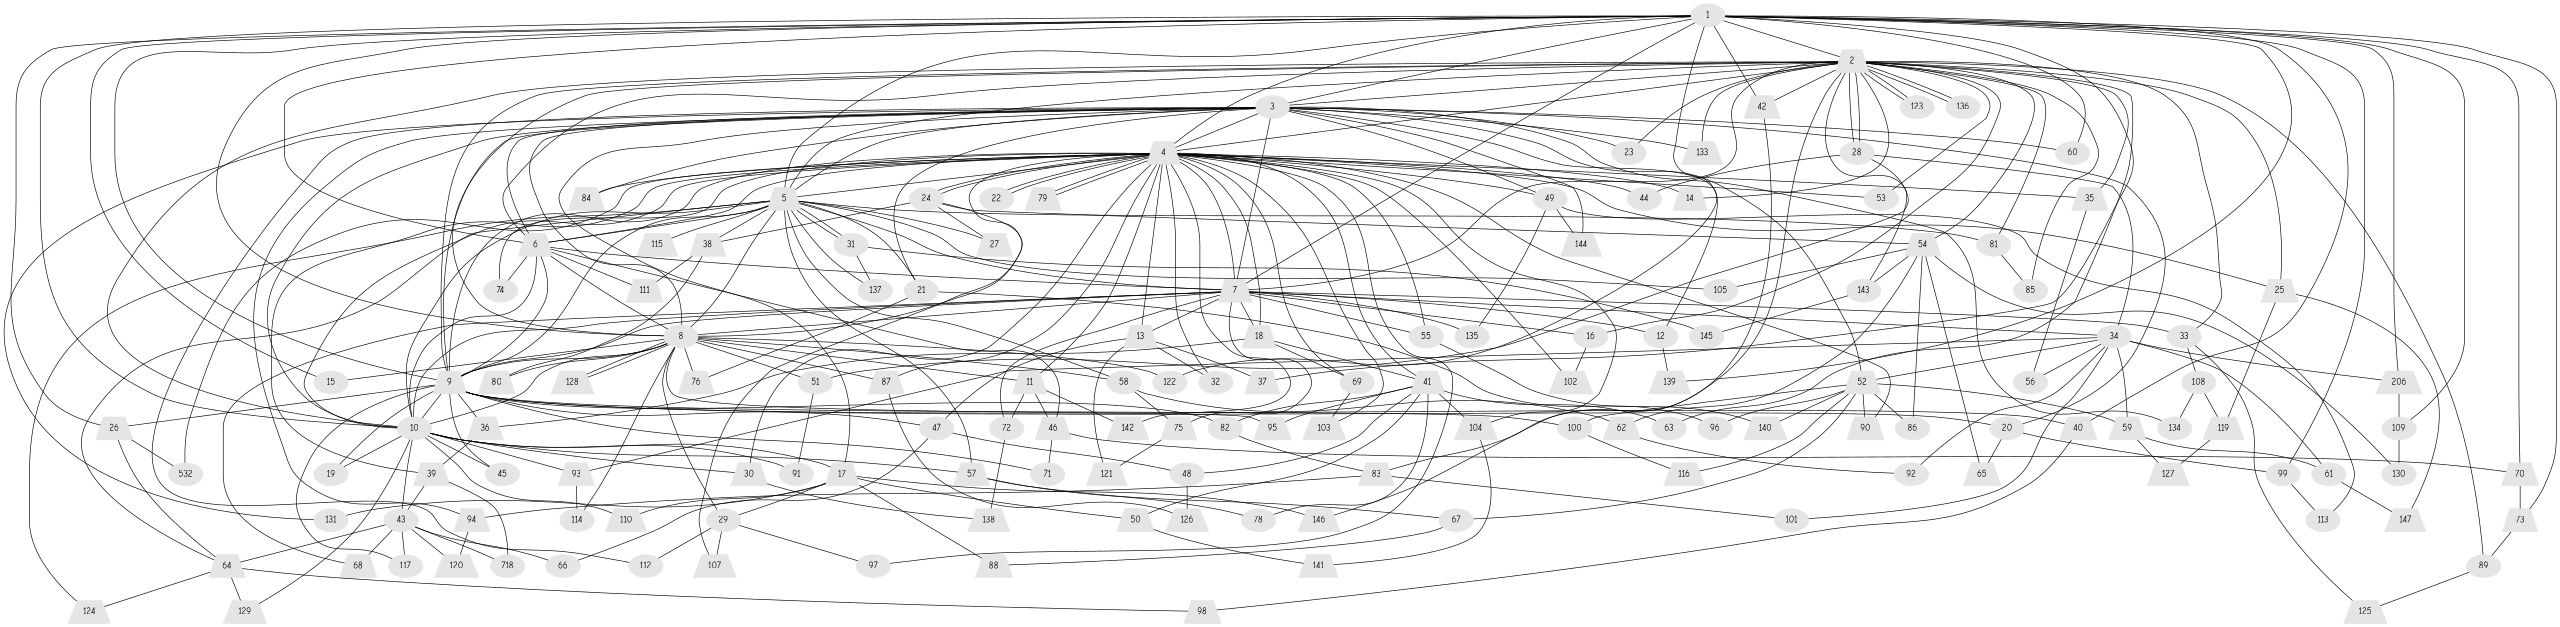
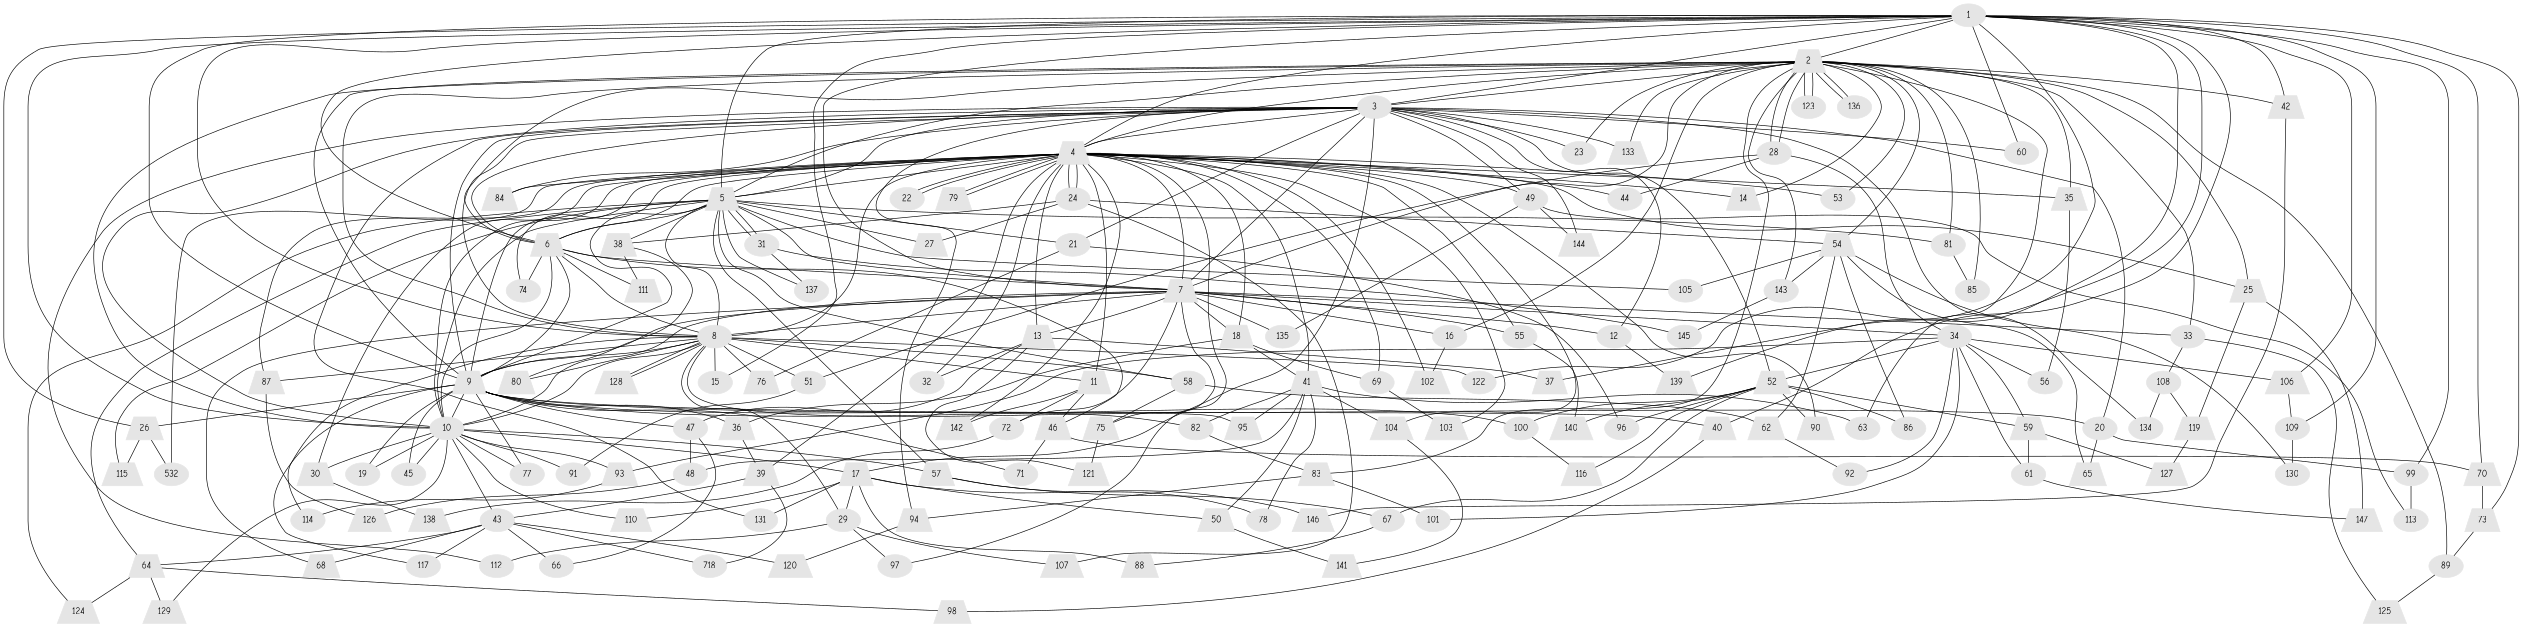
(2399, 382) -> (2287, 382)
none -> (527, 474)
(158, 505) -> (134, 451)
